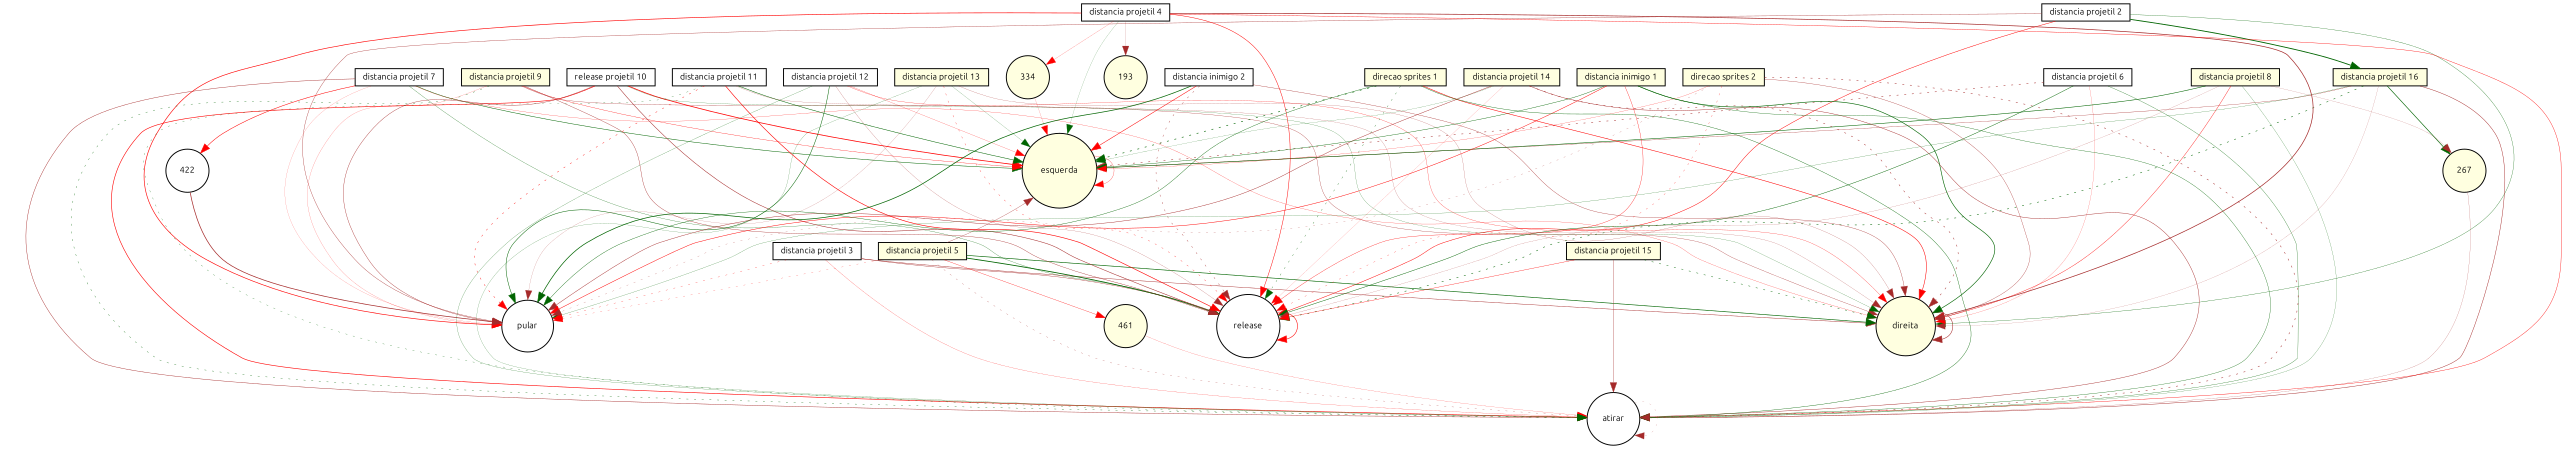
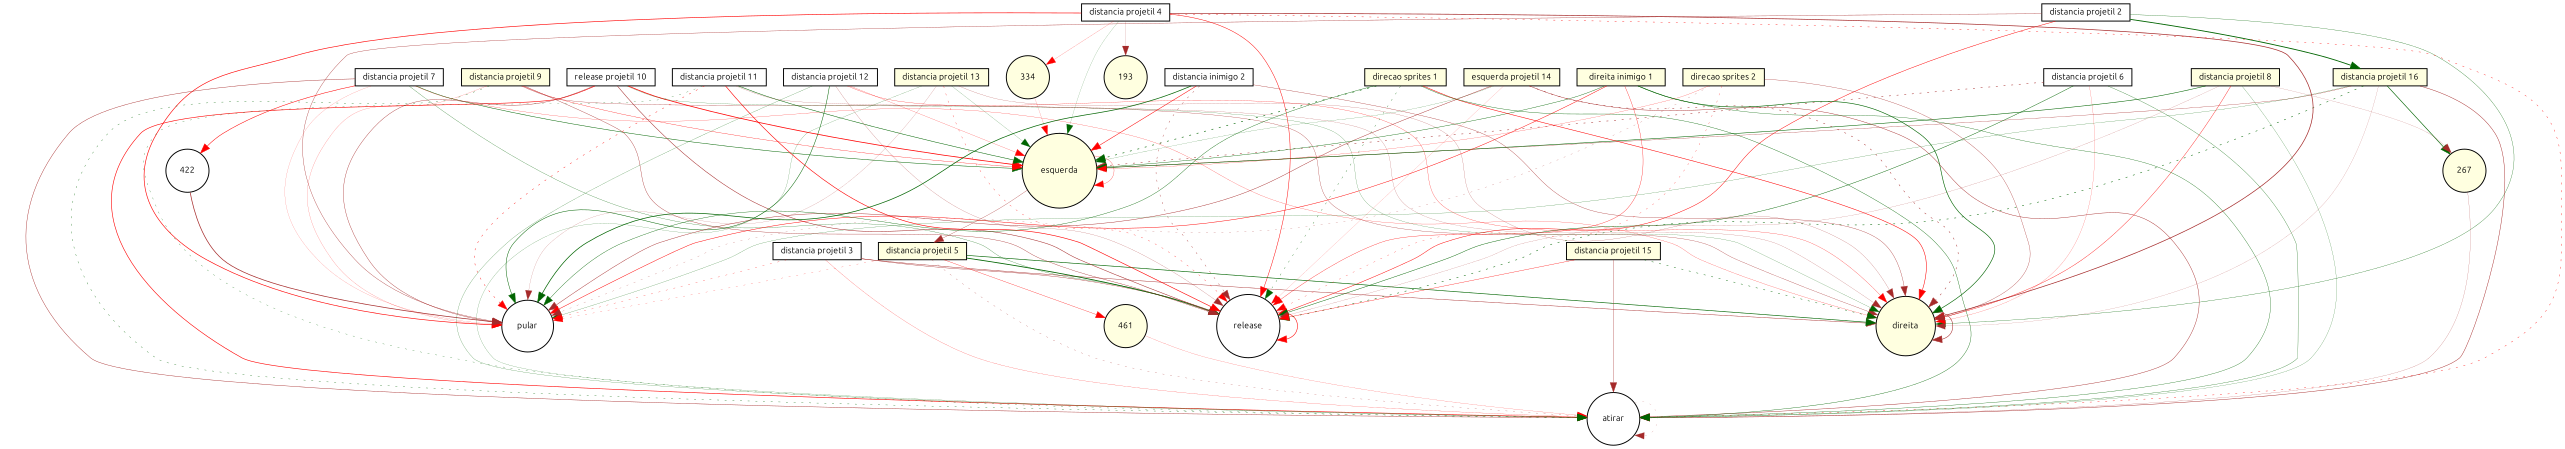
(2363, 46) -> (2363, 46)
(1512, 77) -> (1512, 77)
(1621, 77) -> (1621, 77)
(1006, 214) -> (990, 214)
(2286, 335) -> none
